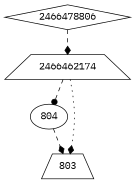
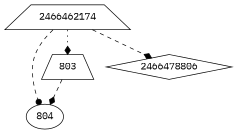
(68, 38) -> (118, 42)
(57, 137) -> (58, 88)
